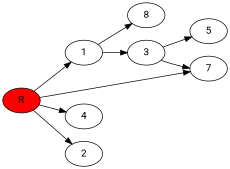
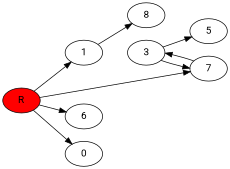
(112, 53) -> (183, 57)
(84, 116) -> (84, 116)
(84, 154) -> (84, 154)
